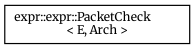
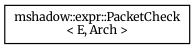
(97, 24) -> (97, 24)
